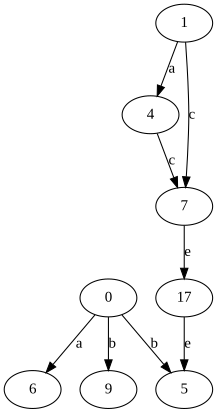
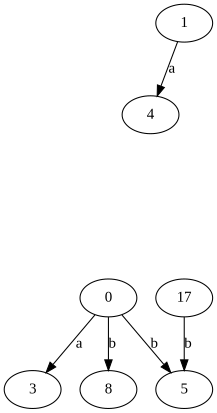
(184, 206) -> none
(188, 344) -> (188, 344)
(33, 390) -> (33, 390)
(108, 390) -> (108, 390)
